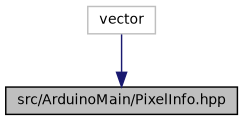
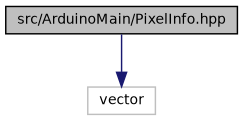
(122, 53) -> (122, 53)
